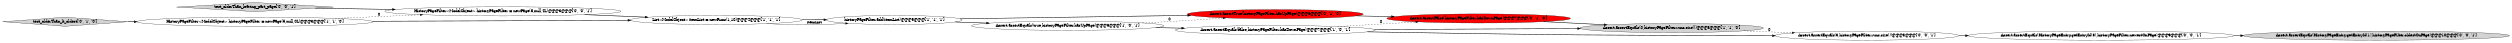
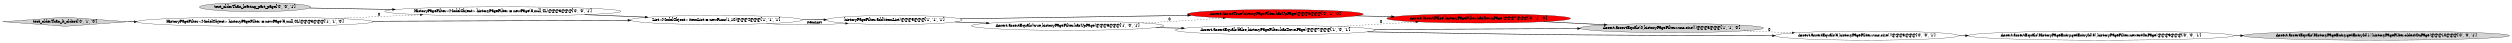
(255, 7) -> (255, 7)
